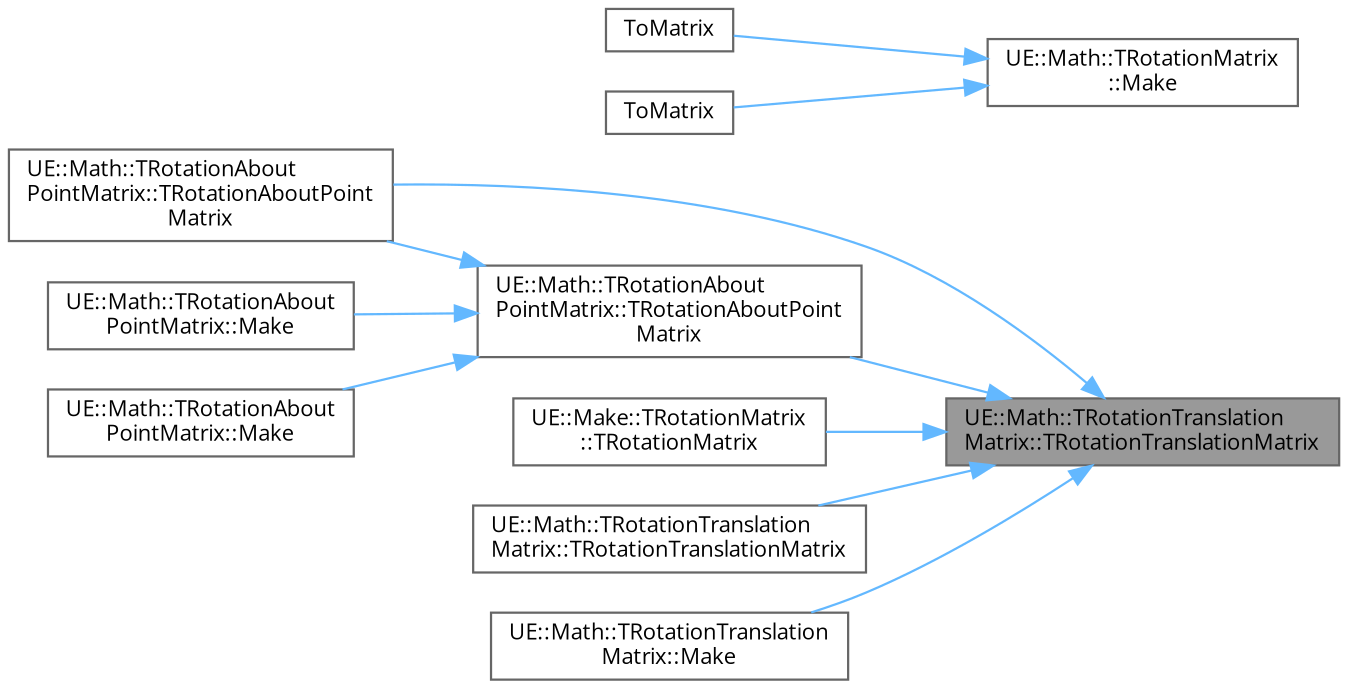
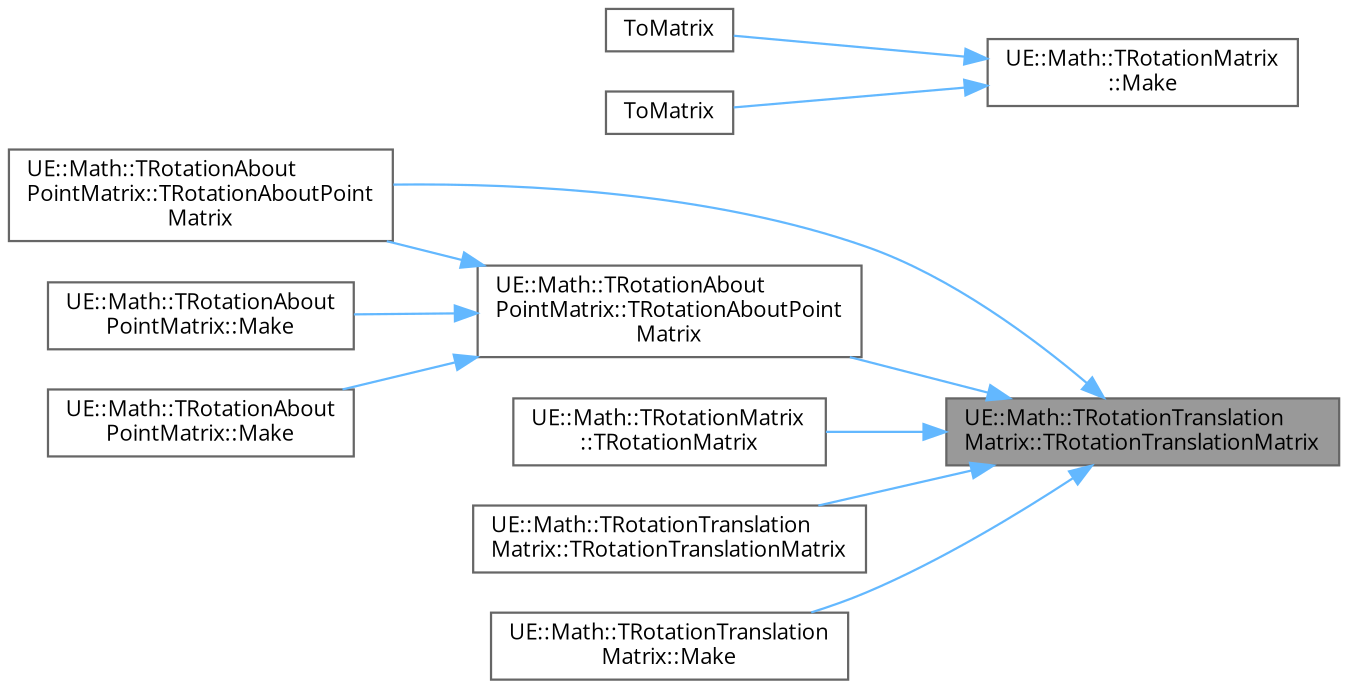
(670, 432) -> (670, 432)
